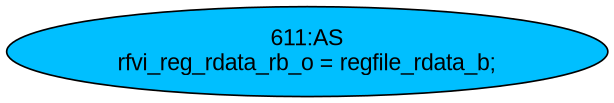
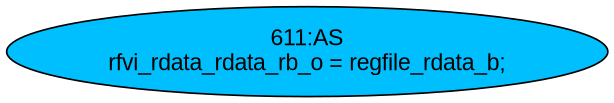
(307, 52) -> (307, 52)
